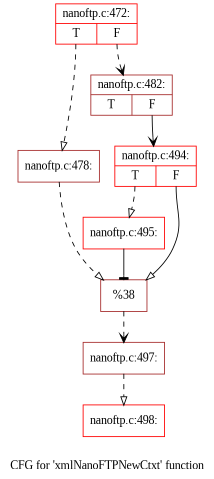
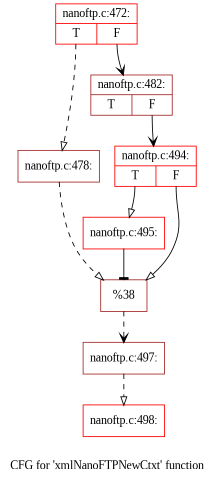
(118, 56) -> (118, 56)
(134, 198) -> (134, 198)
